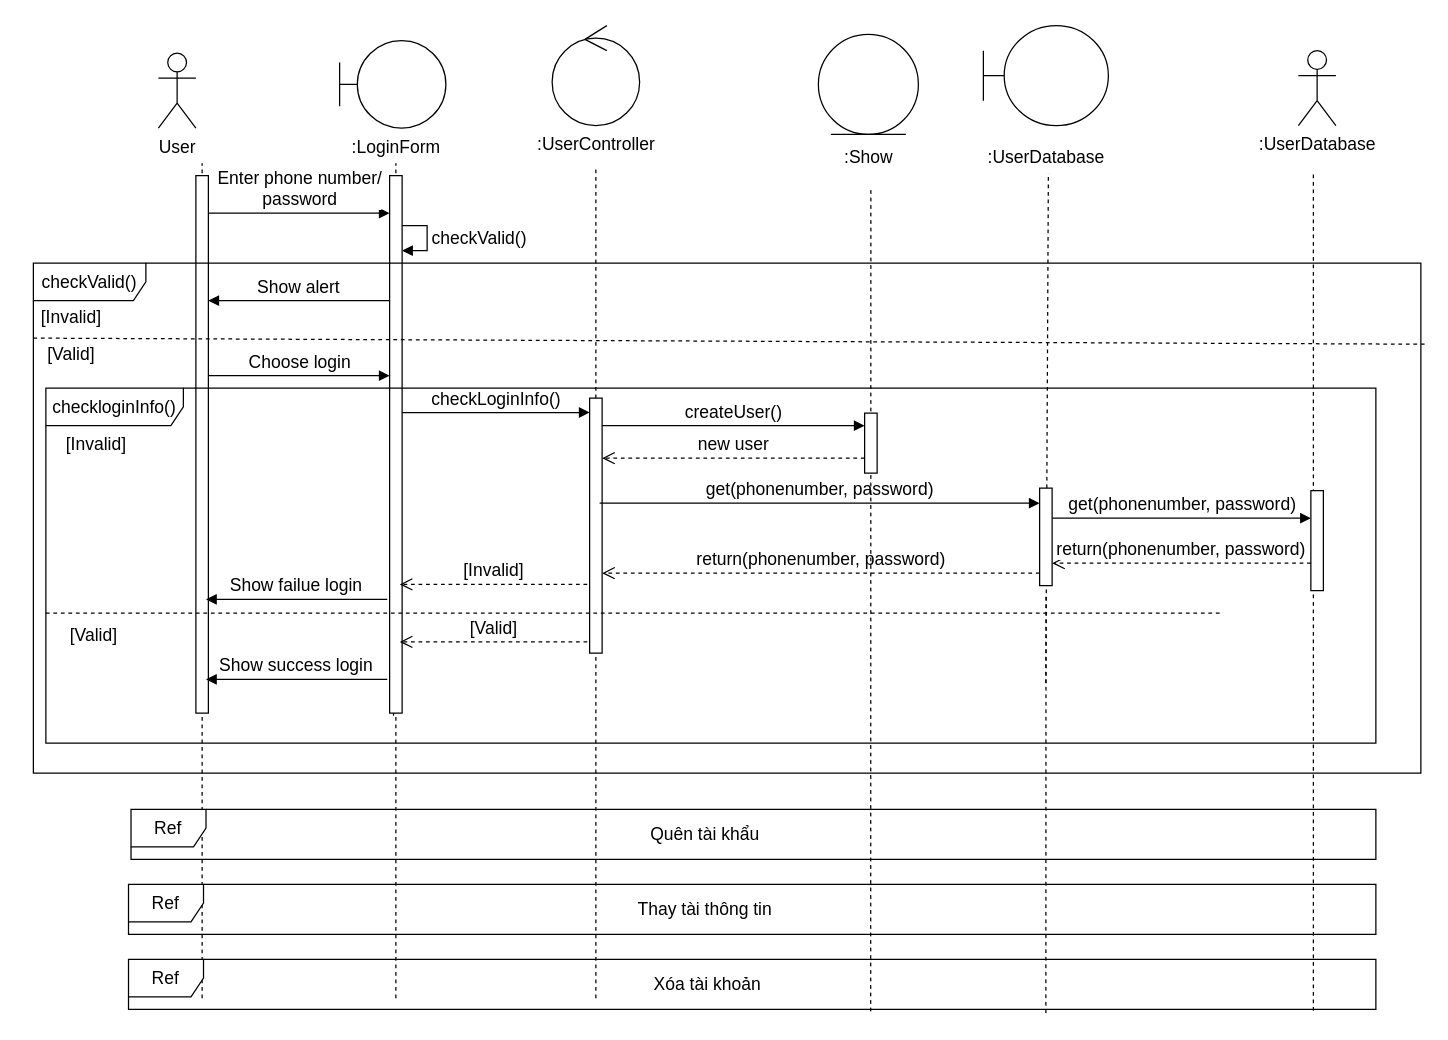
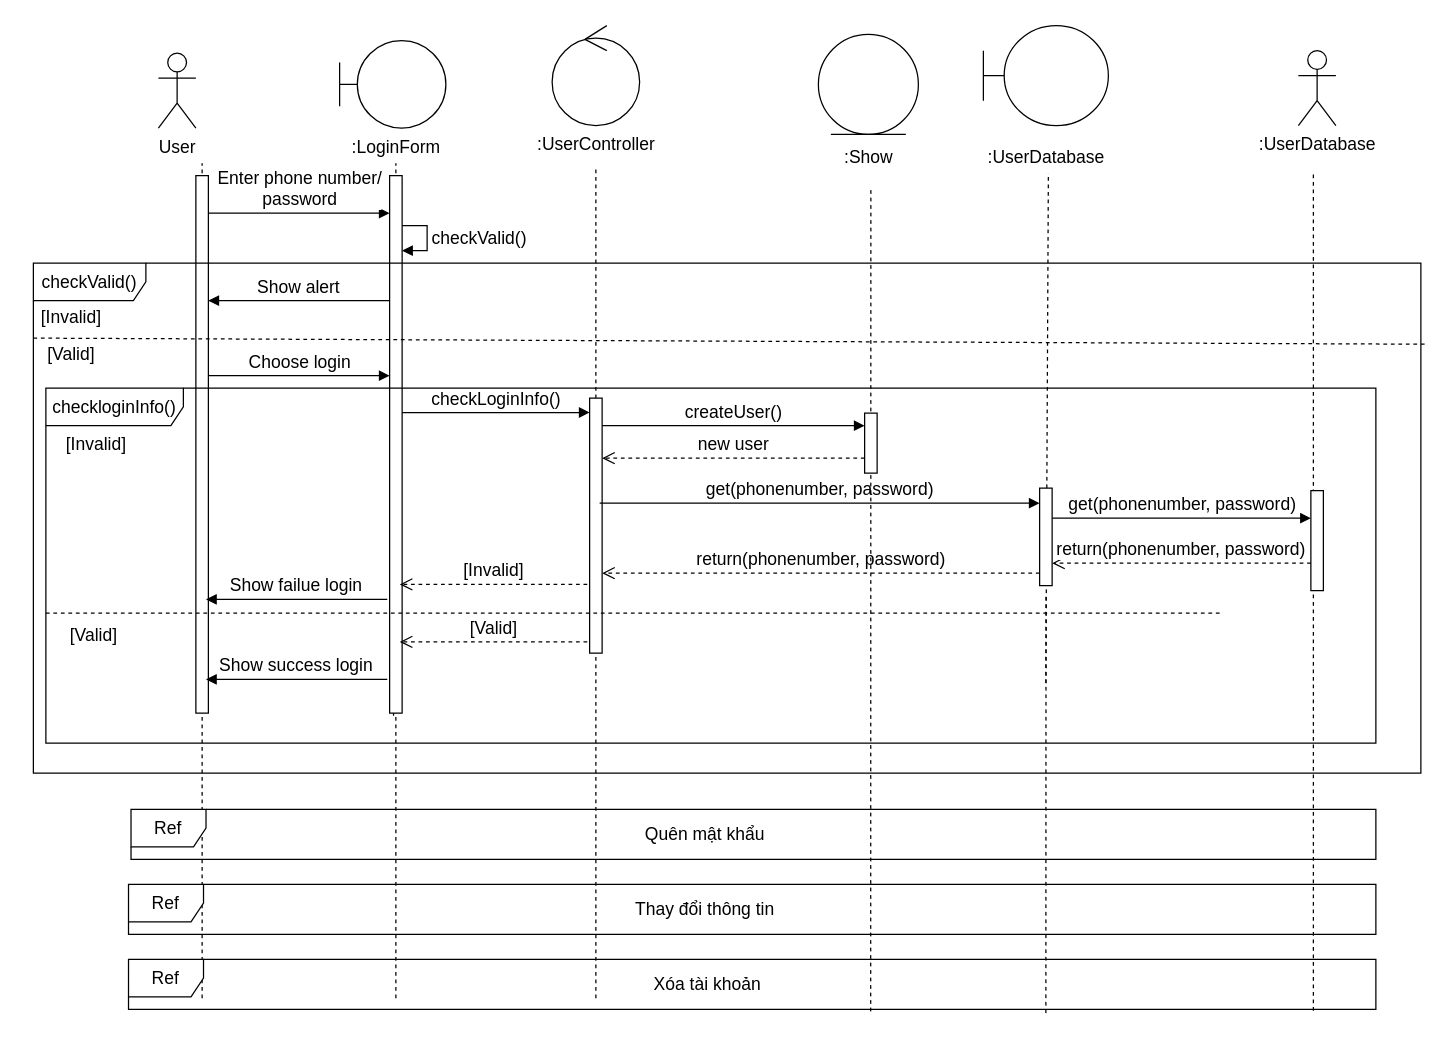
(705, 834) -> (705, 834)
(705, 909) -> (705, 909)
